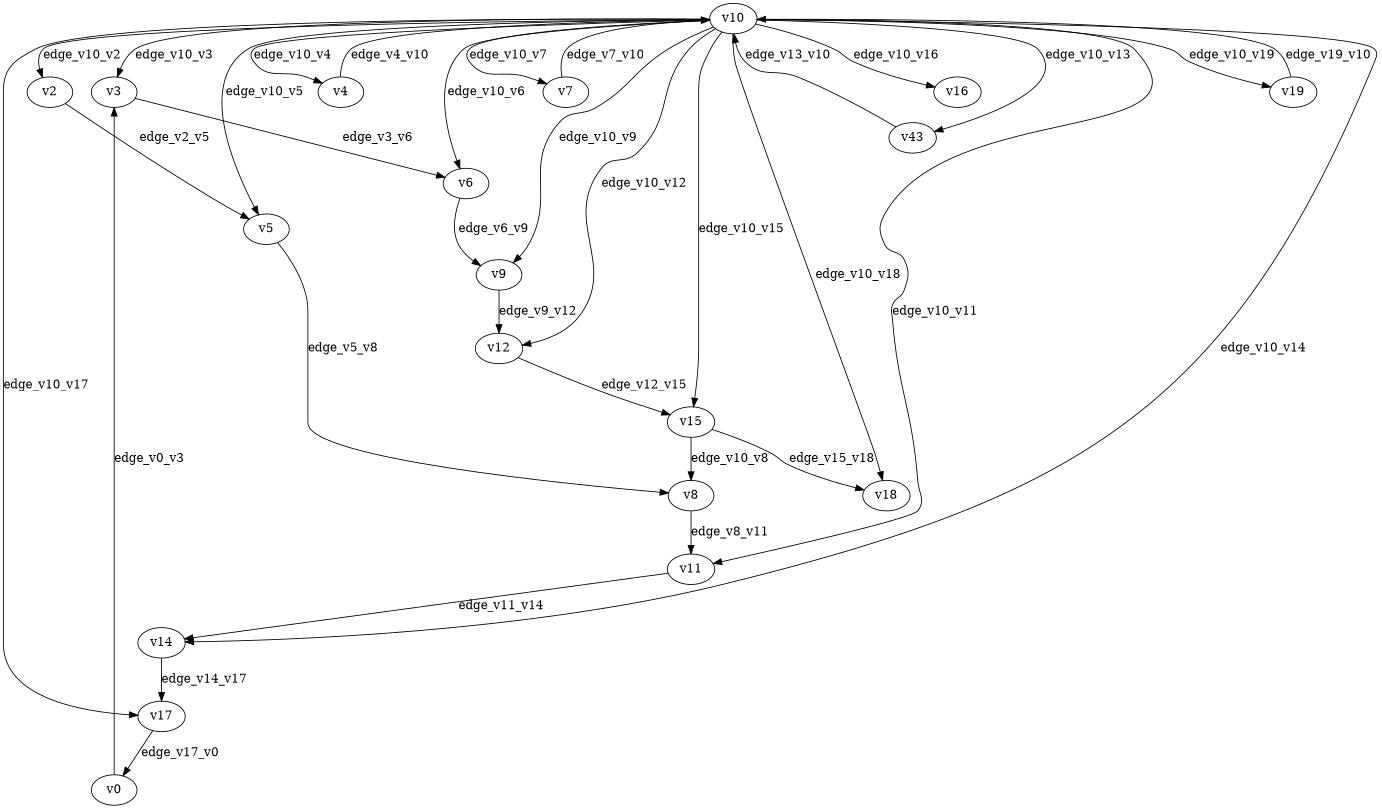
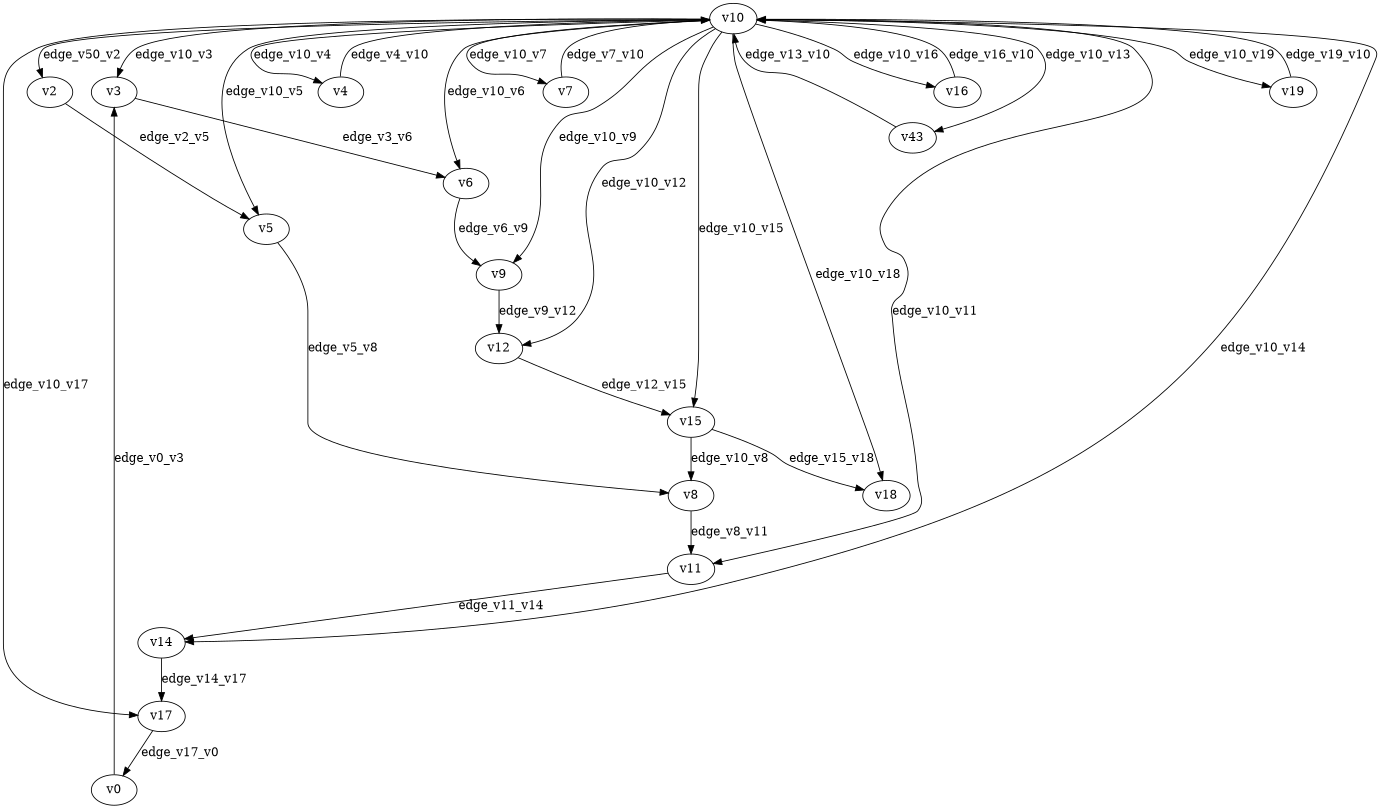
none -> (875, 30)
(82, 55) -> (82, 55)
